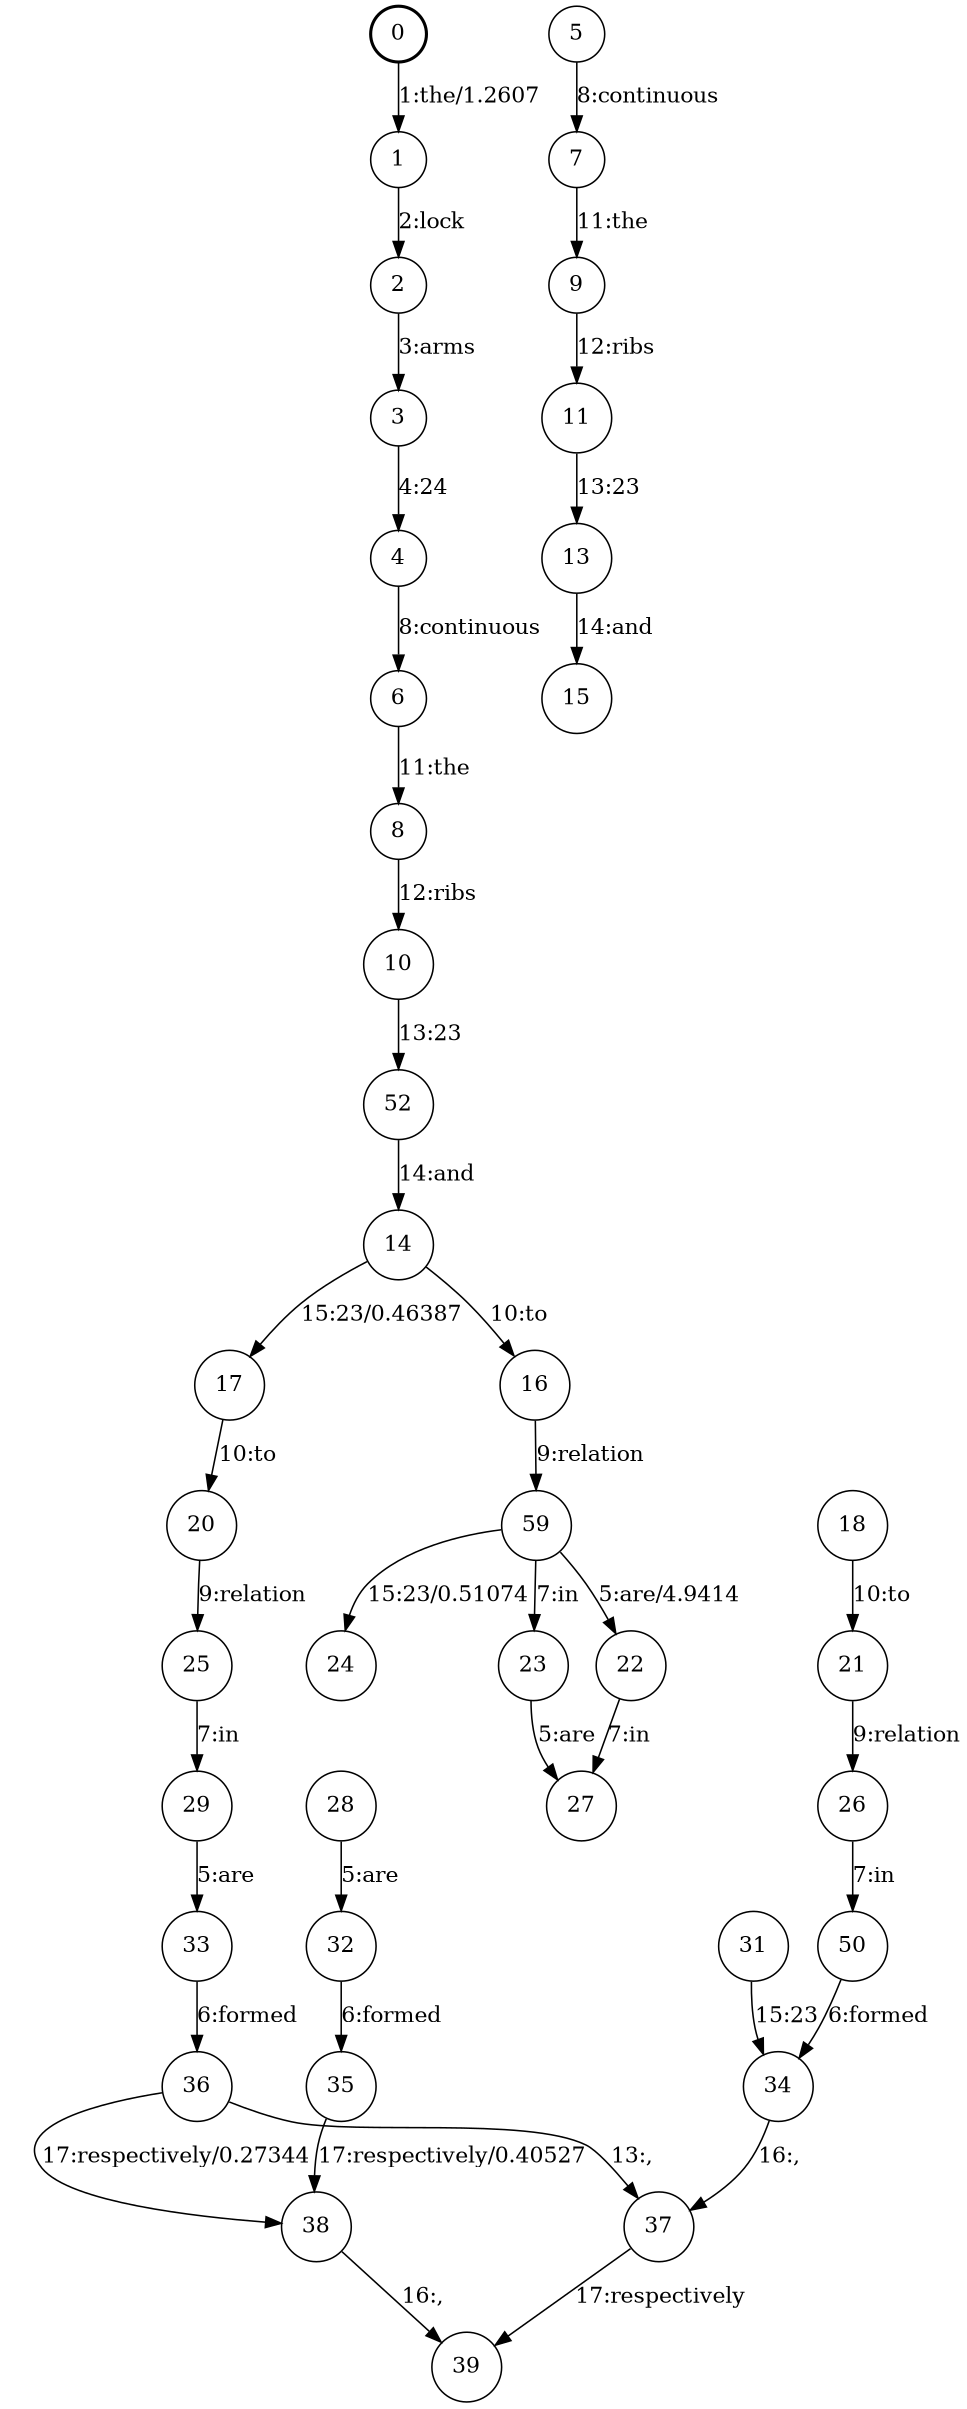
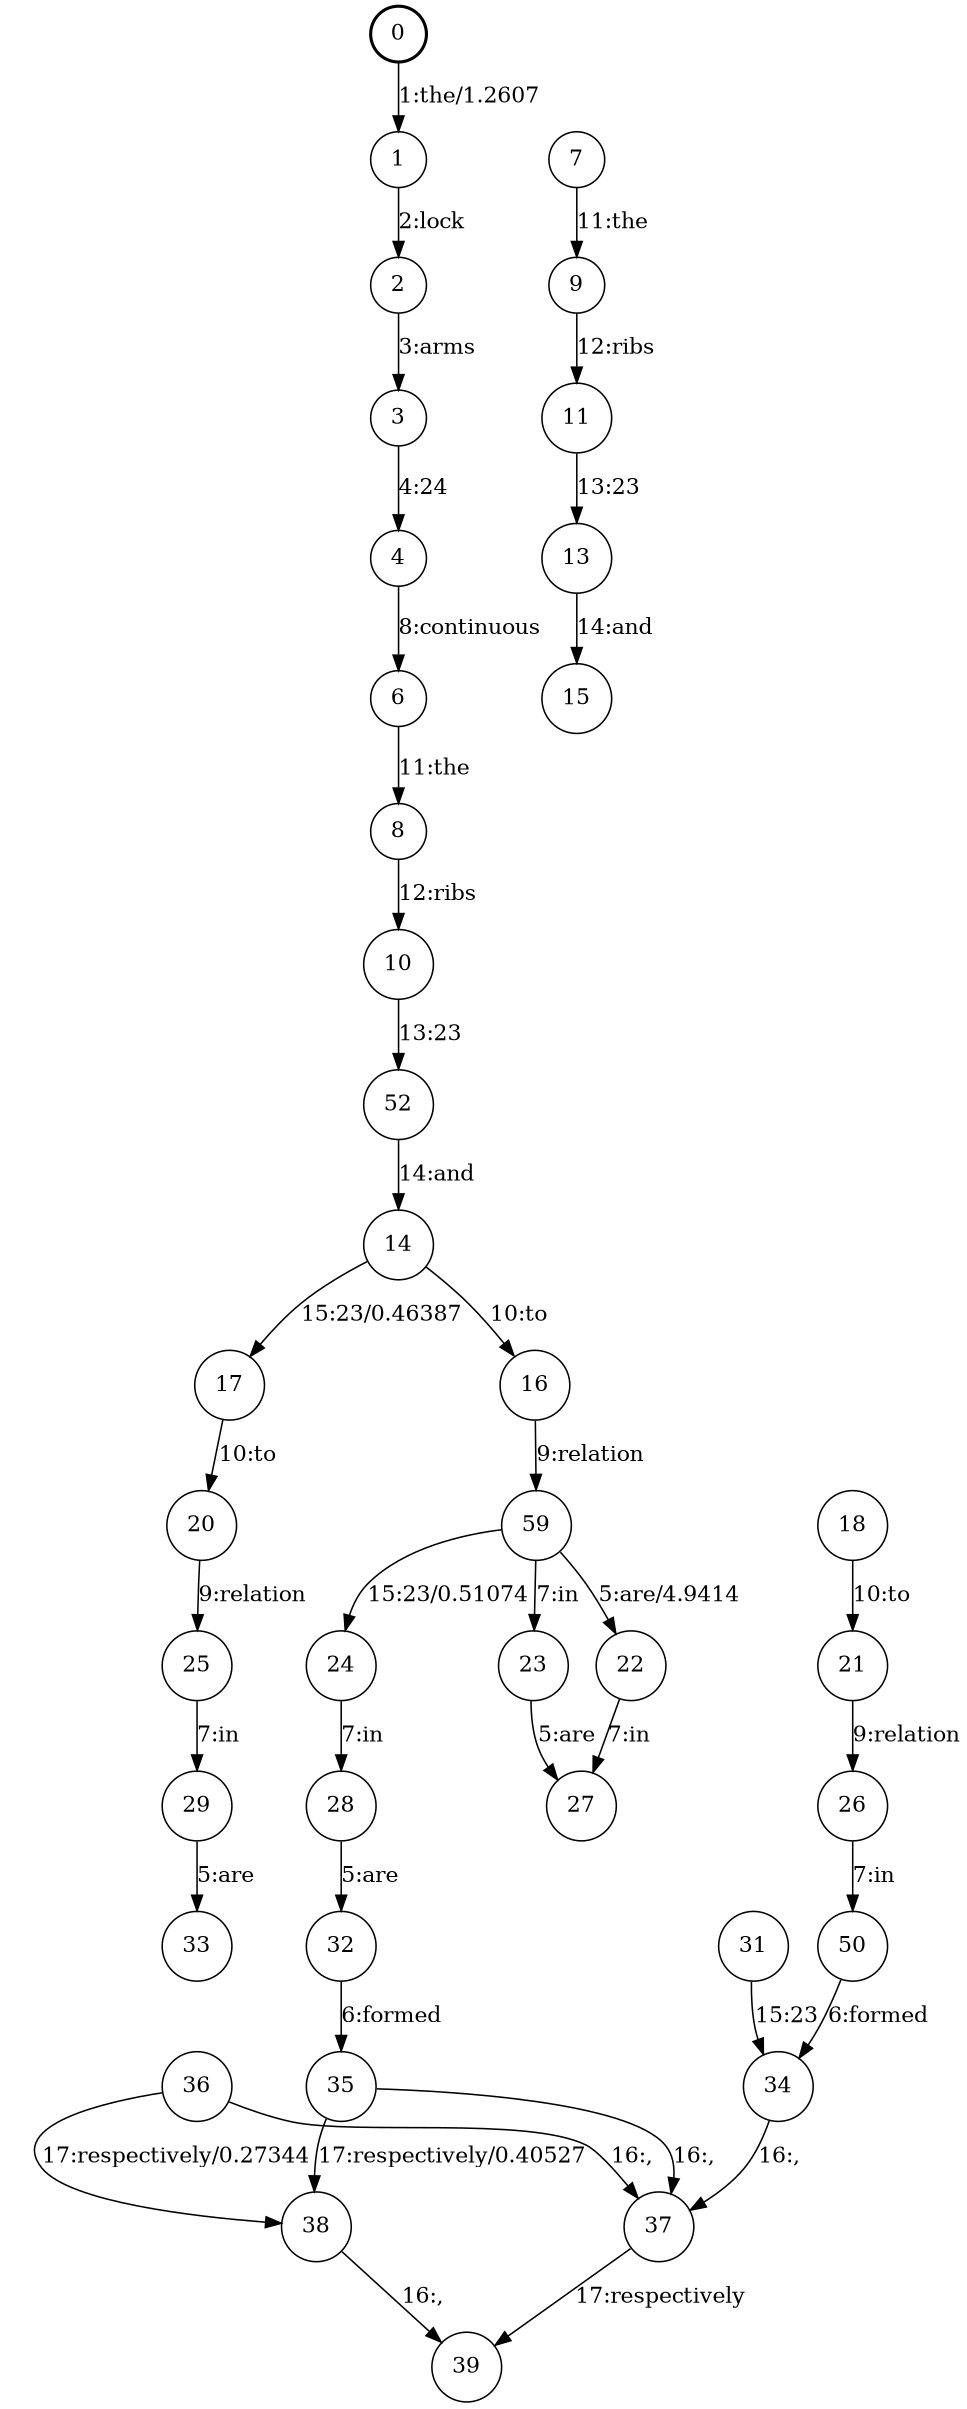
(577, 34) -> none
none -> (341, 1728)
(197, 2009) -> none
none -> (543, 2103)
(633, 2157) -> (633, 2157)
